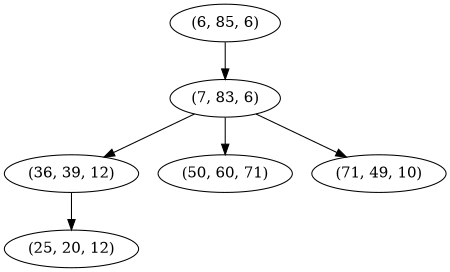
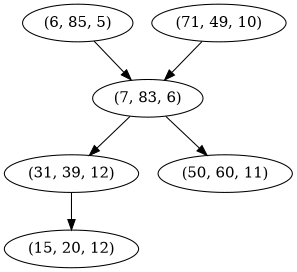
(225, 23) -> (78, 23)
(296, 133) -> (187, 57)
(71, 174) -> (71, 174)
(225, 174) -> (225, 174)
(71, 249) -> (71, 249)
